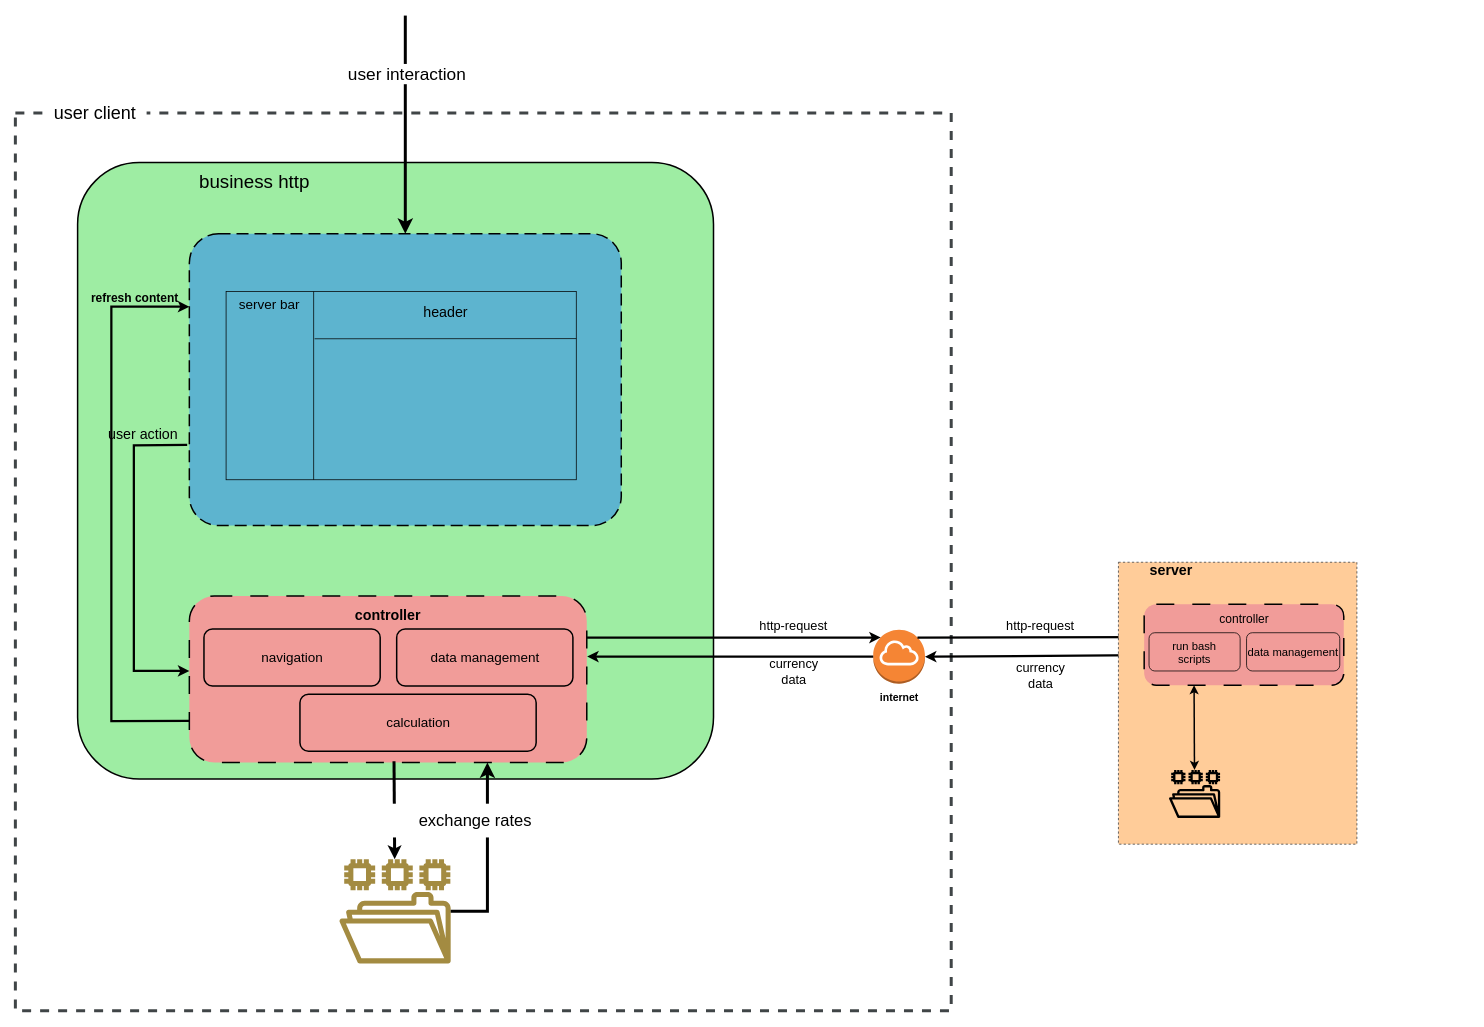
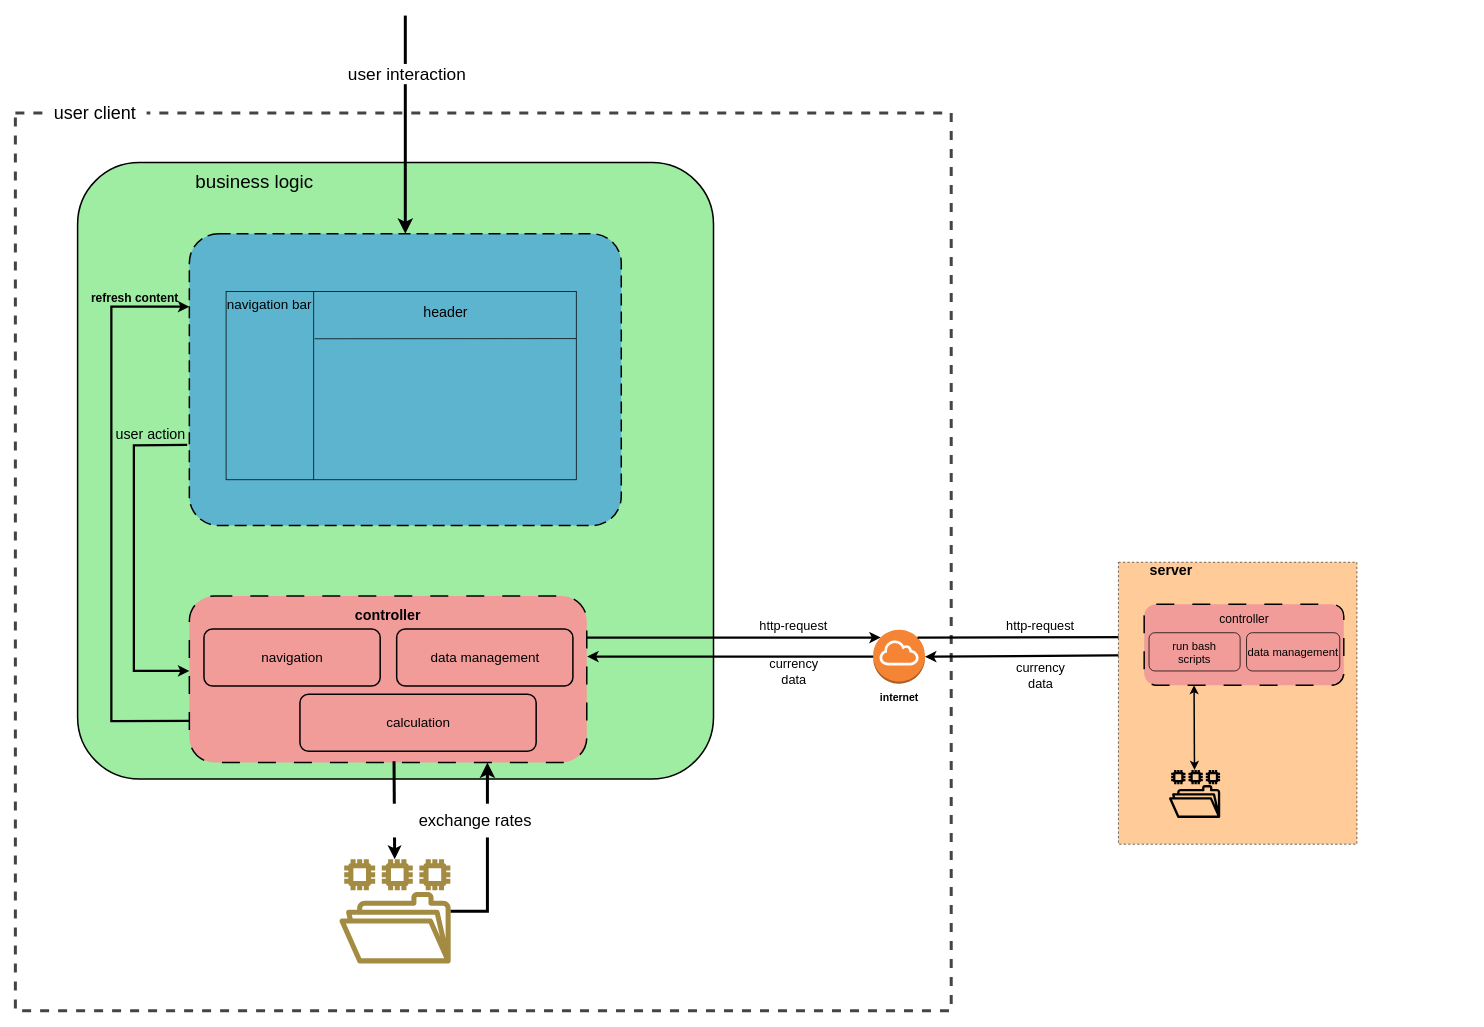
(255, 180) -> (255, 180)
(270, 305) -> (270, 305)
(143, 435) -> (151, 435)
